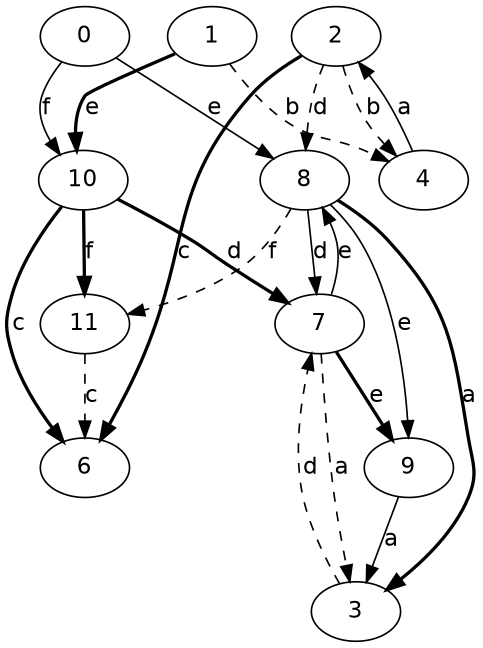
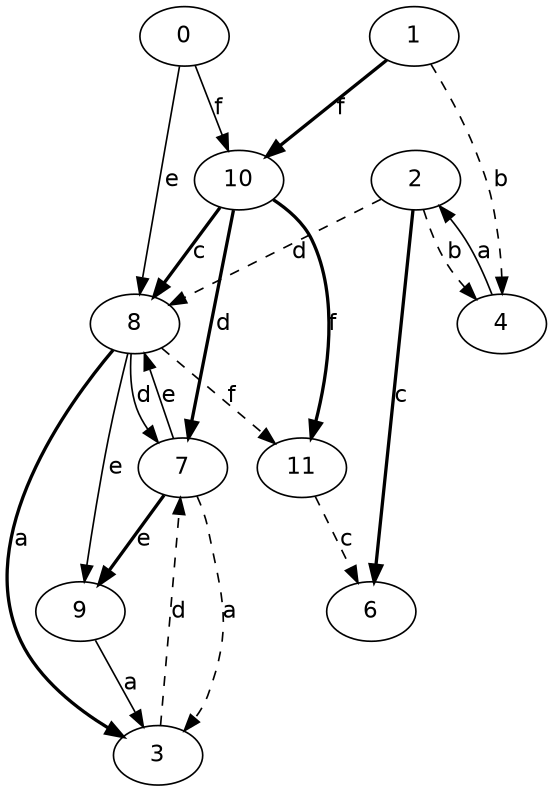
(92, 108) -> (342, 108)
(7, 316) -> (192, 245)
